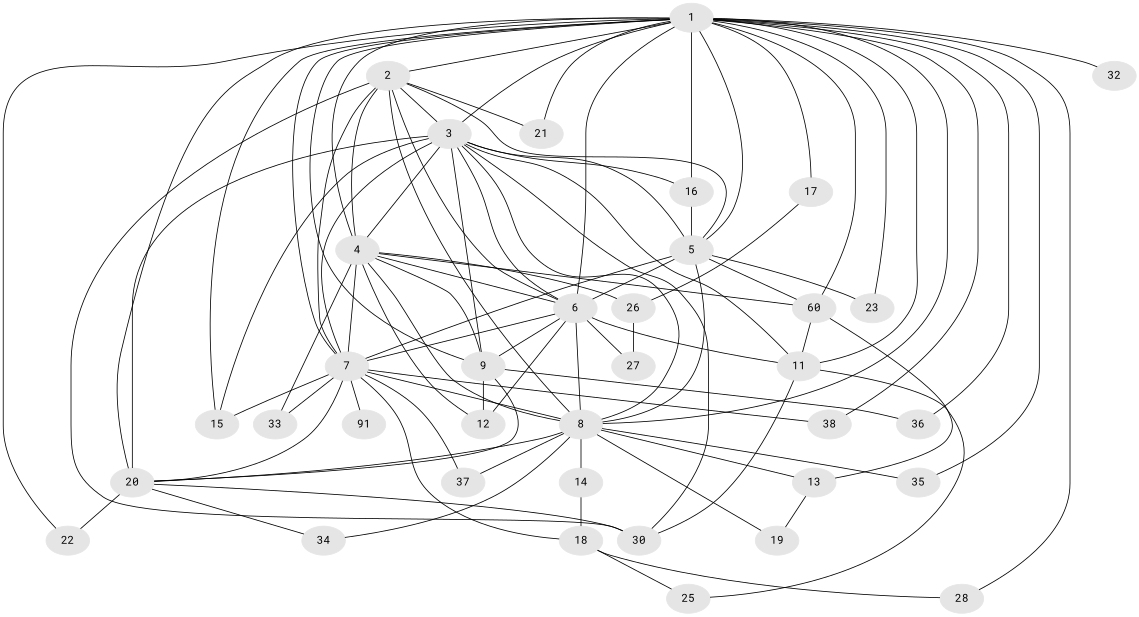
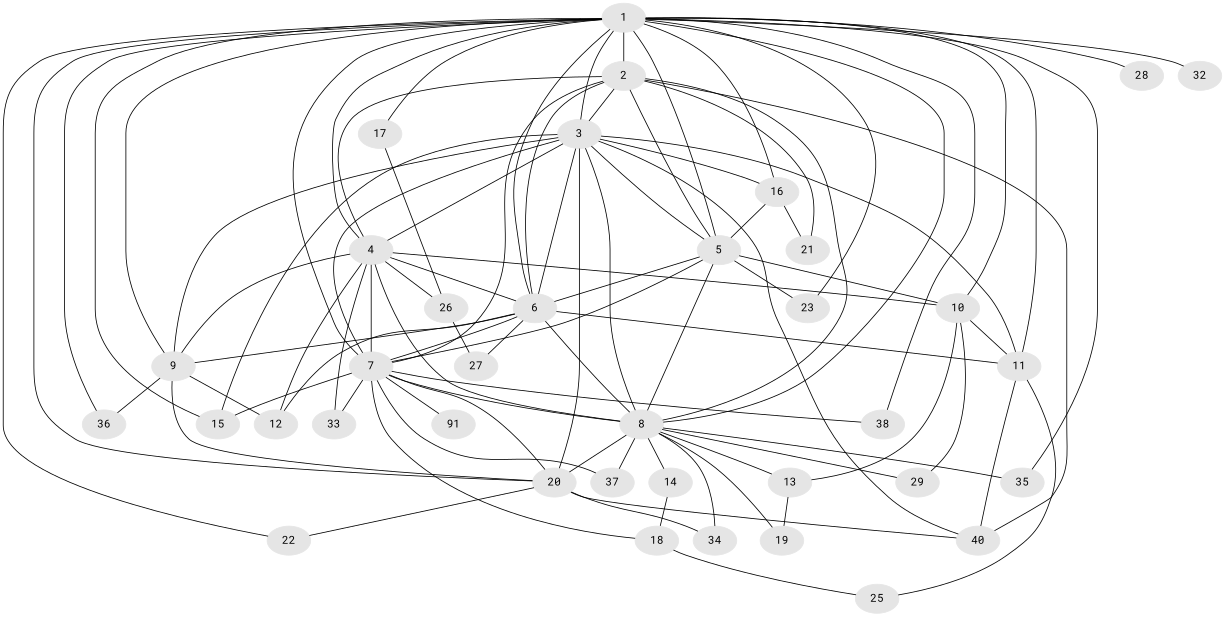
(586, 52) -> (792, 221)
(814, 308) -> (958, 308)
none -> (917, 483)
(639, 541) -> (978, 541)
(767, 585) -> none
